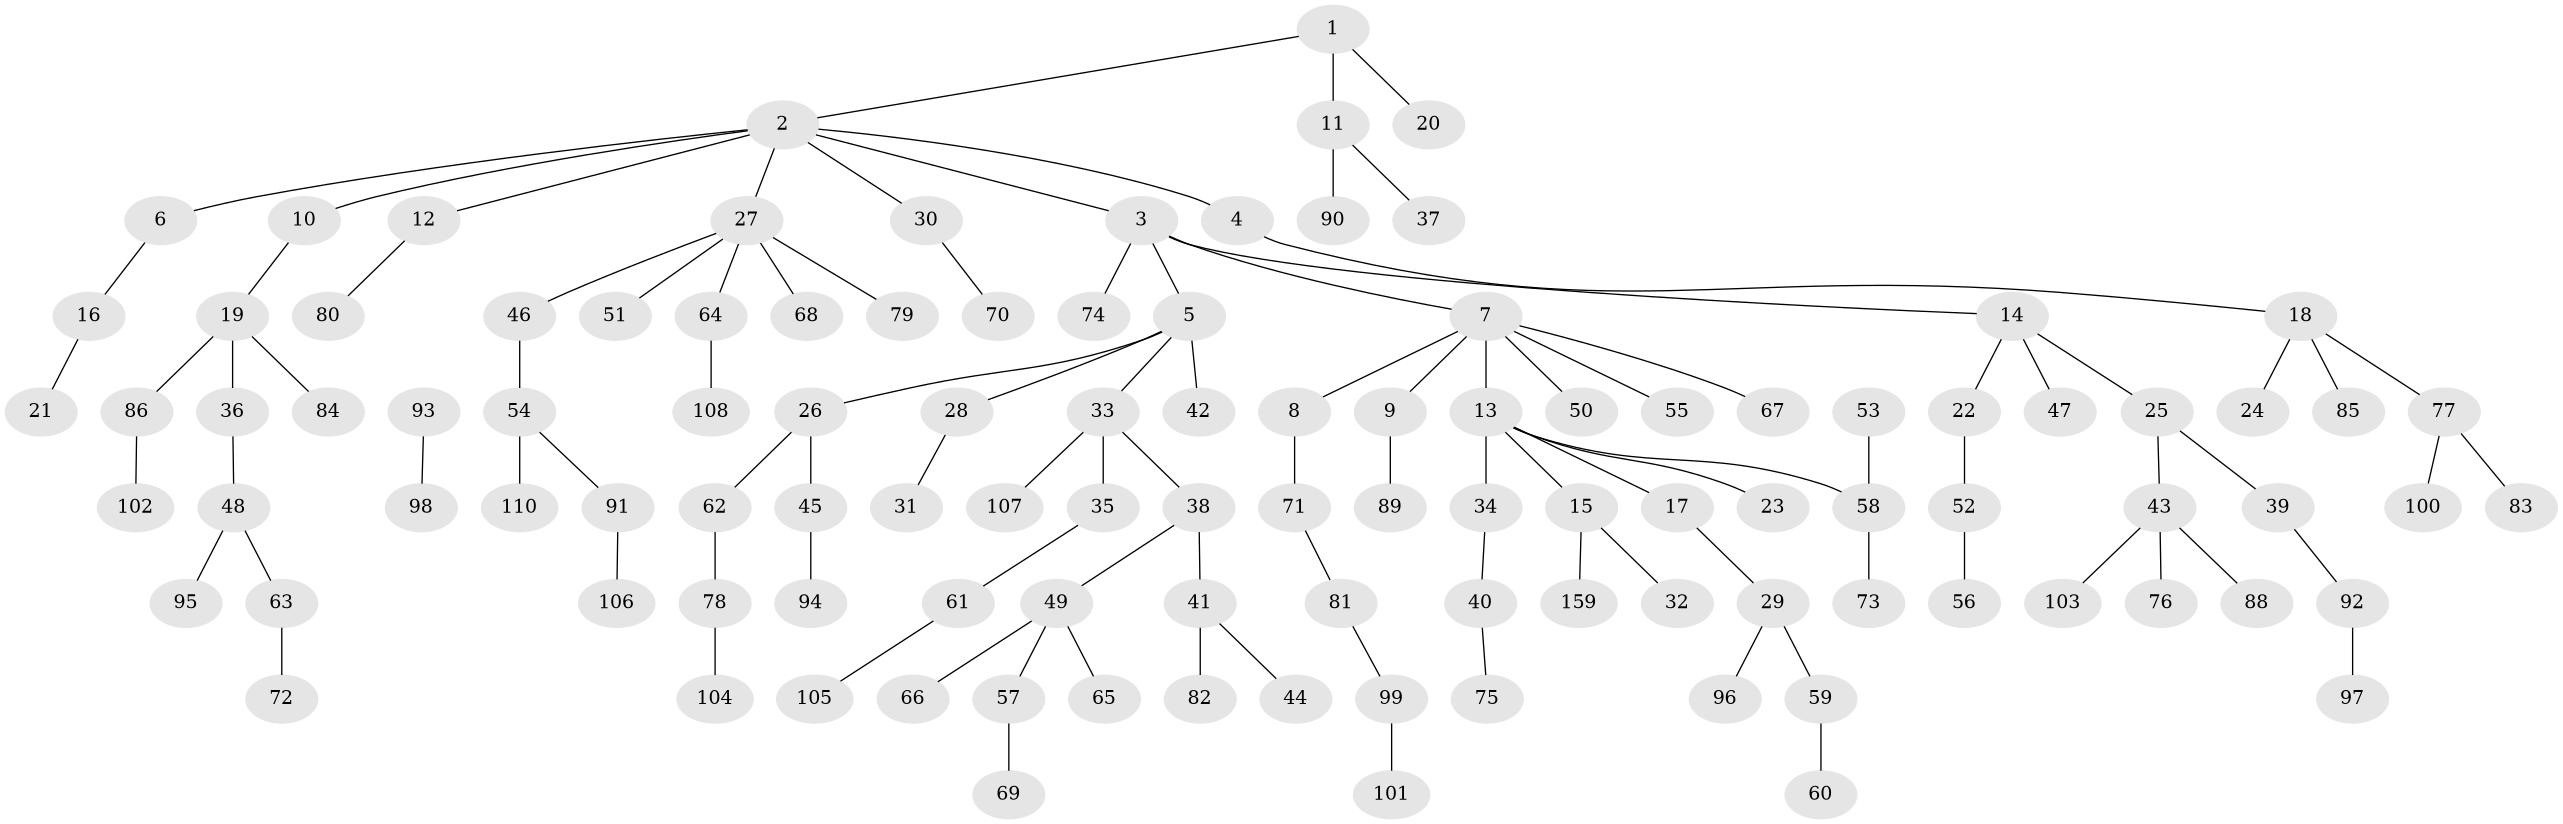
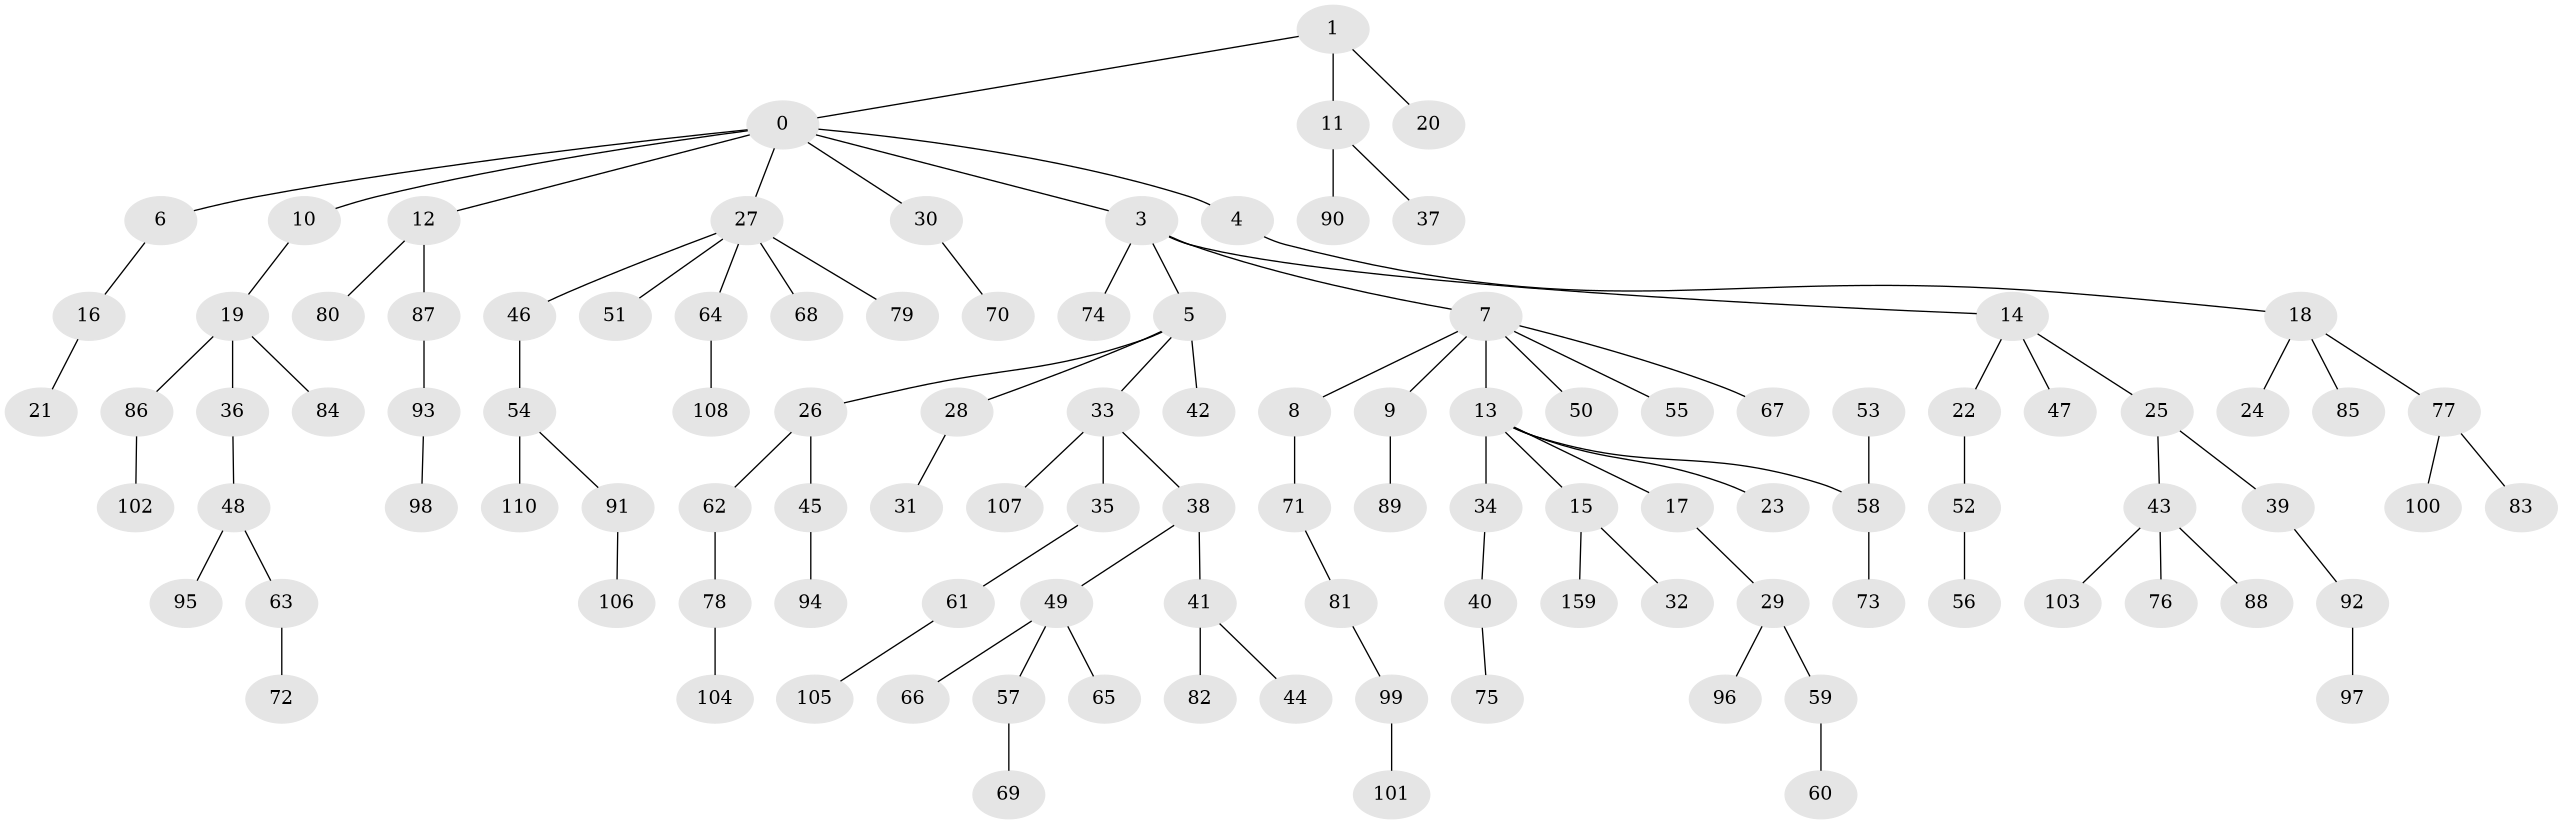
(783, 125) -> (783, 125)
none -> (424, 316)
